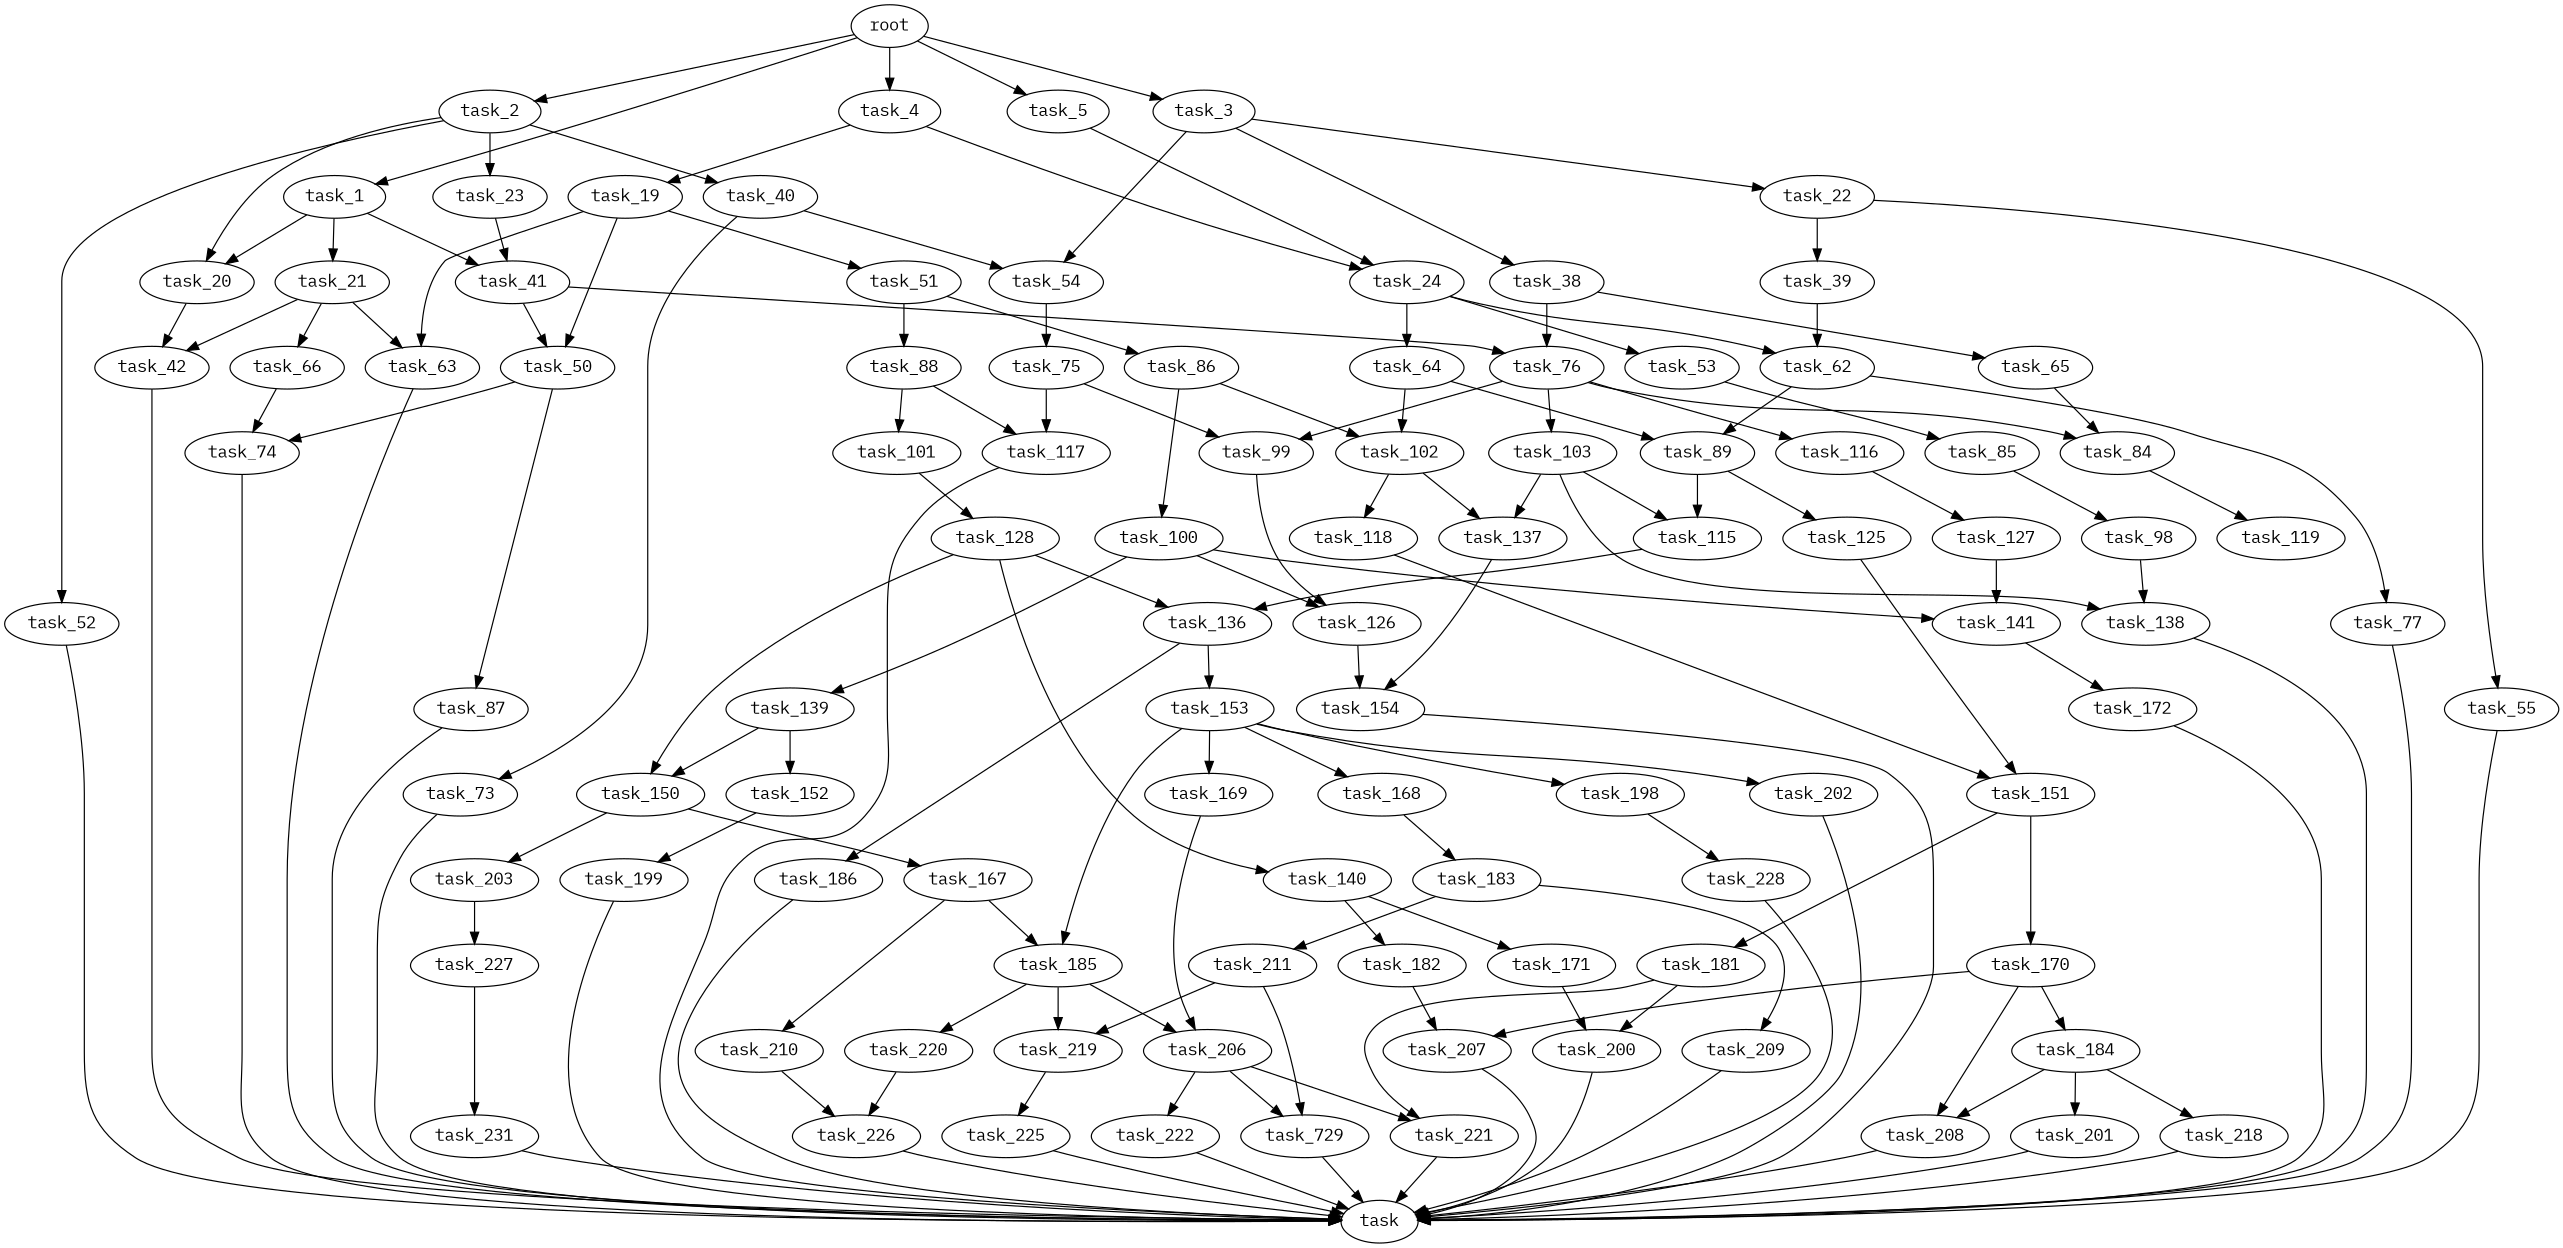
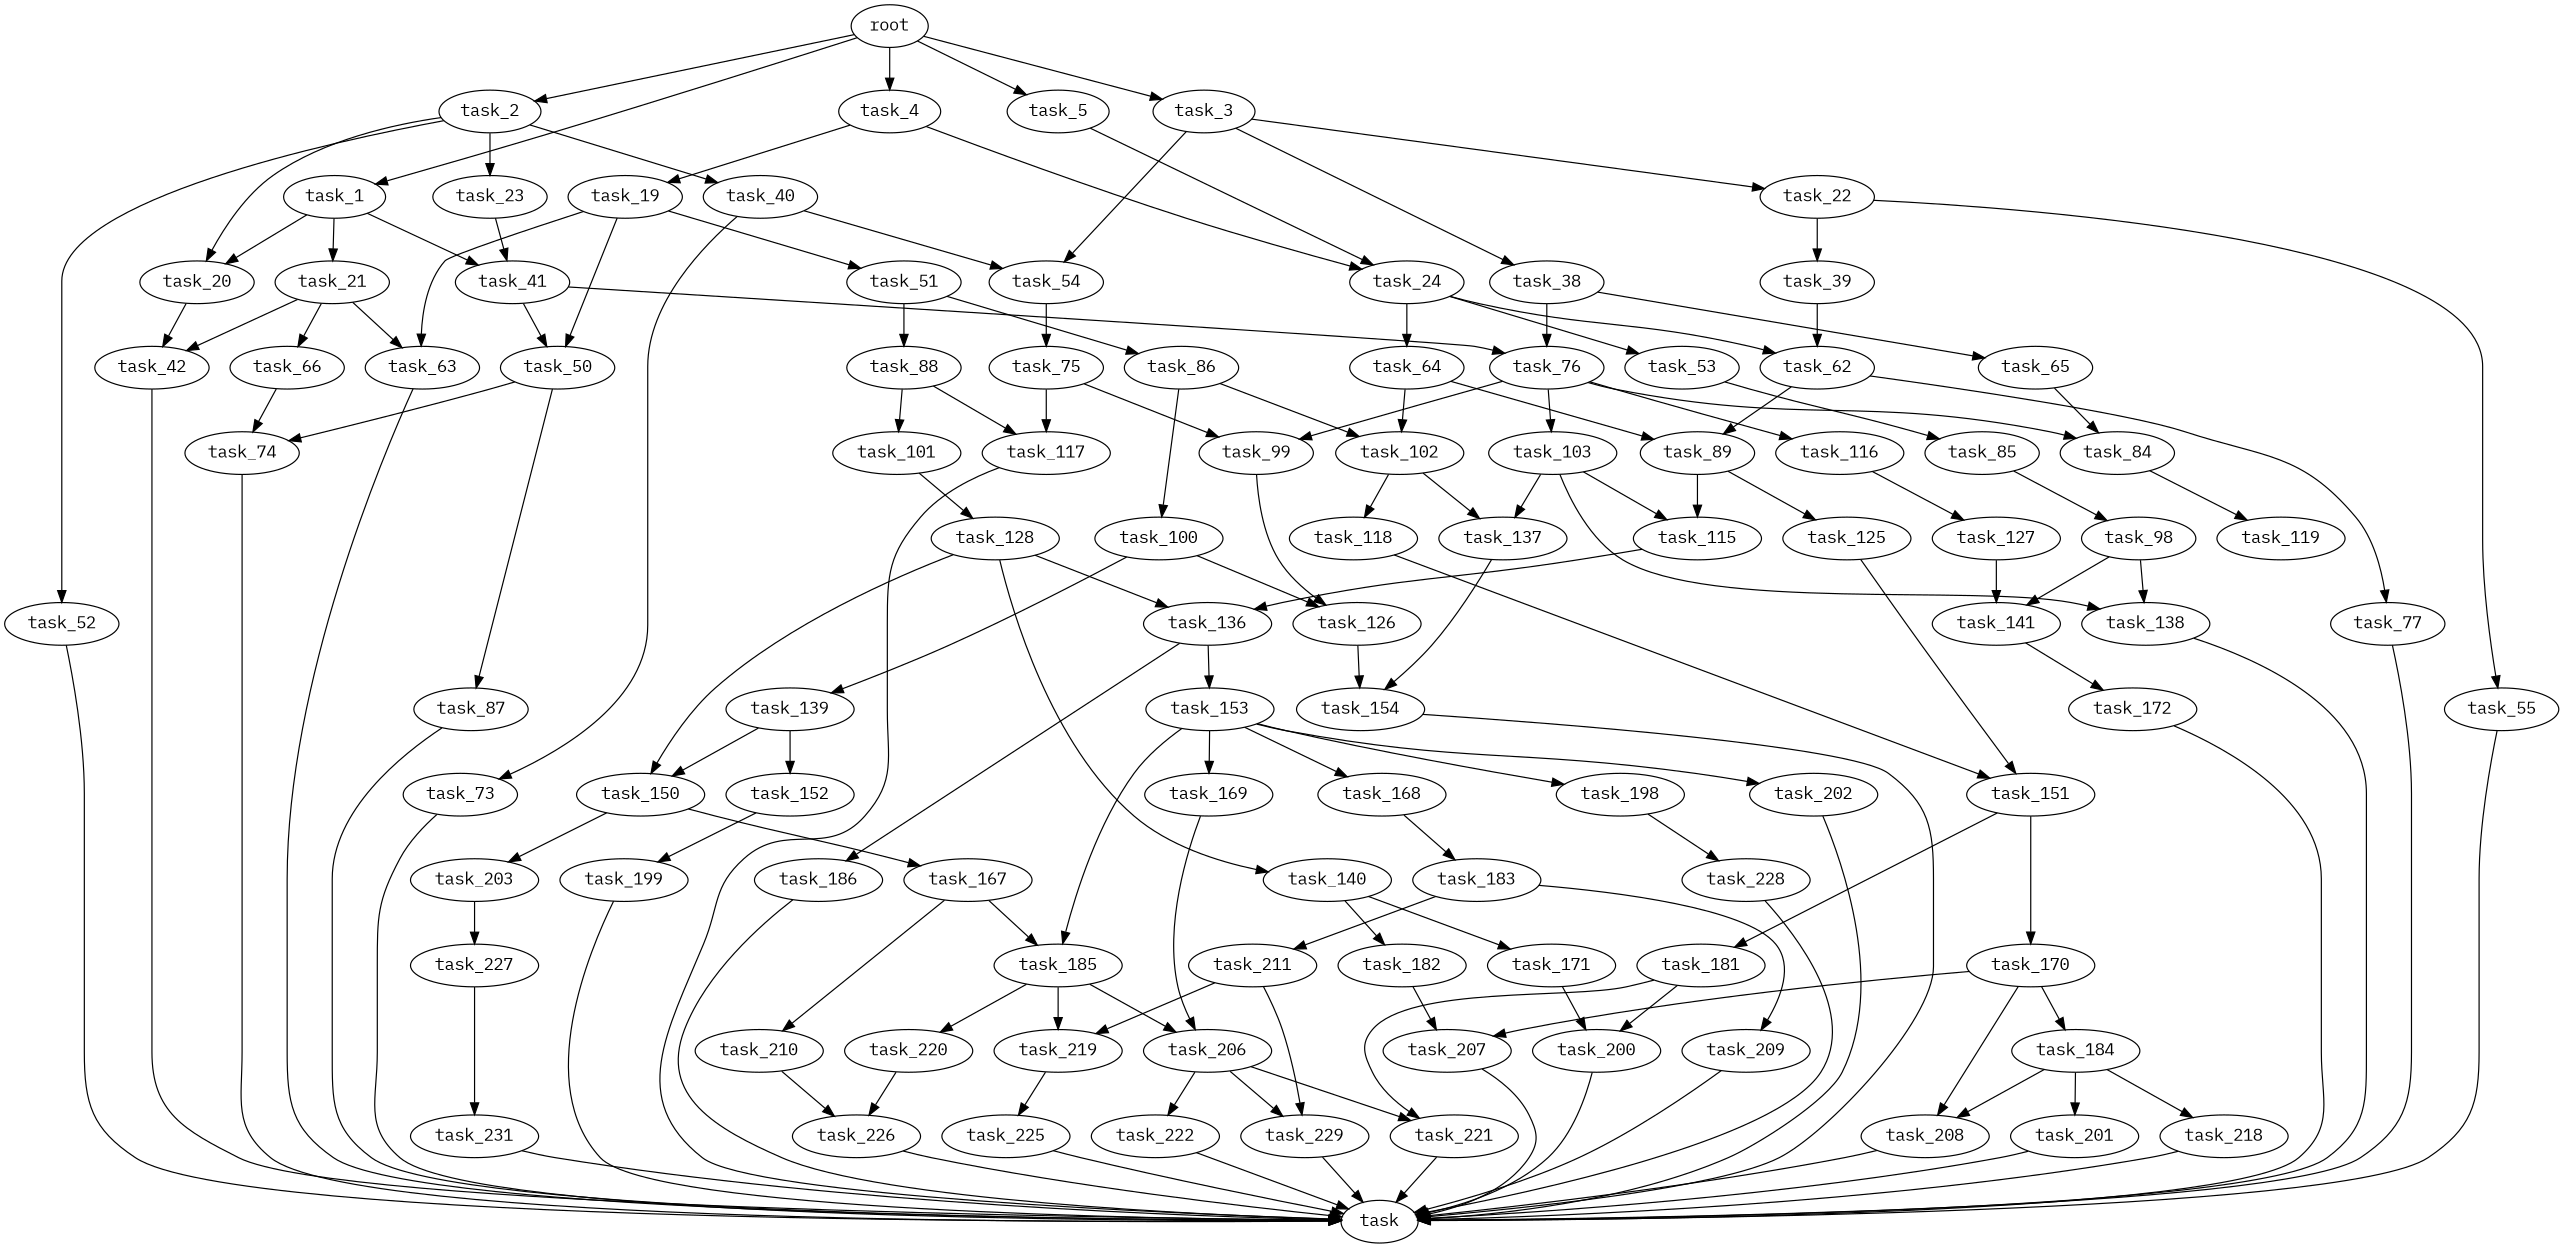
(1567, 591) -> (2073, 578)
(1305, 1136) -> (1305, 1136)
